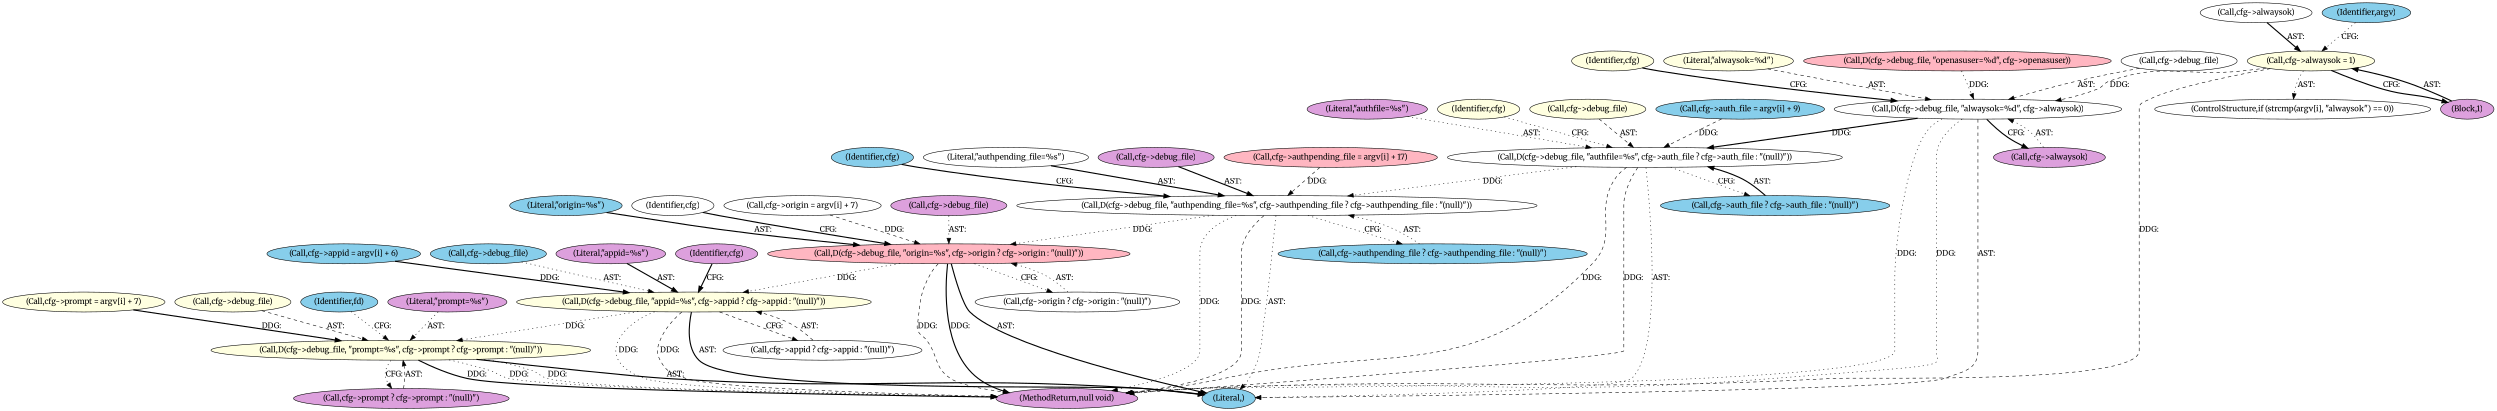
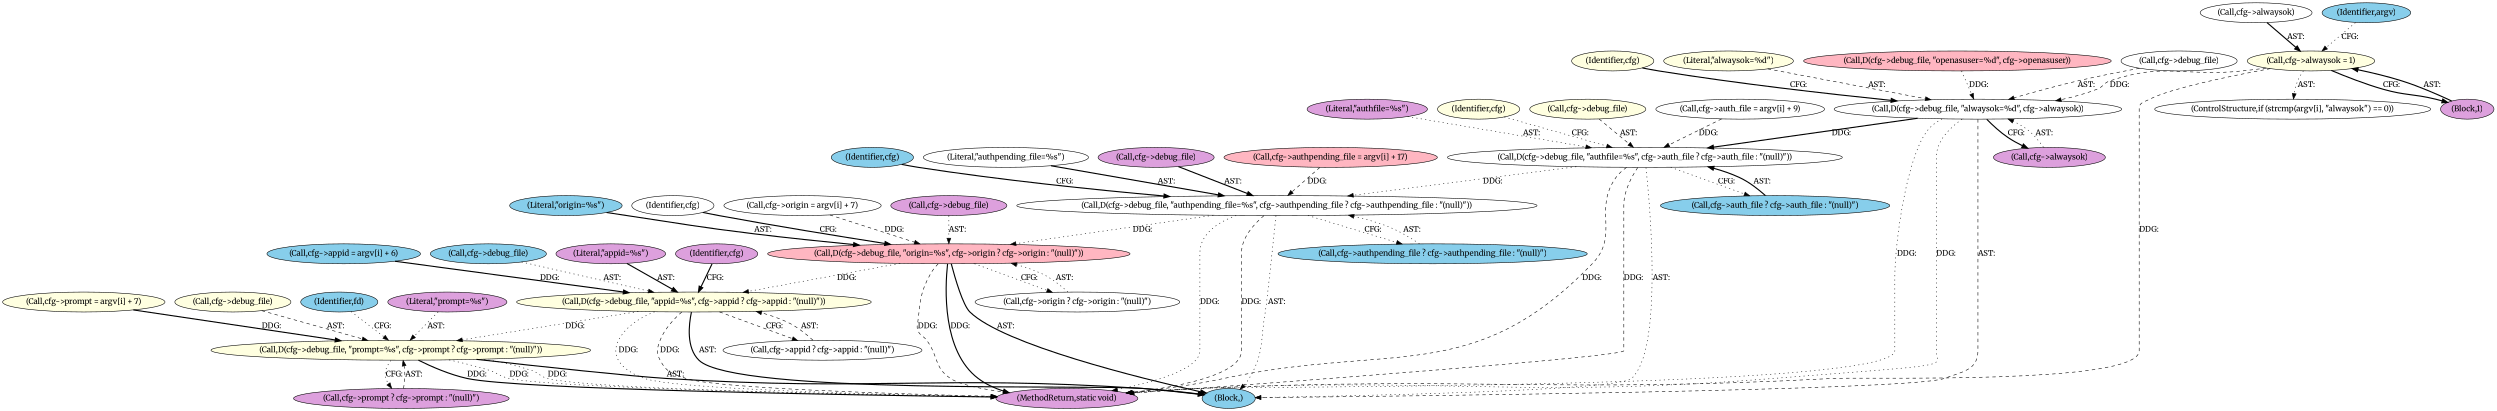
(1740, 109) -> (1740, 109)
(1067, 398) -> (1067, 398)
(1229, 398) -> (1229, 398)
